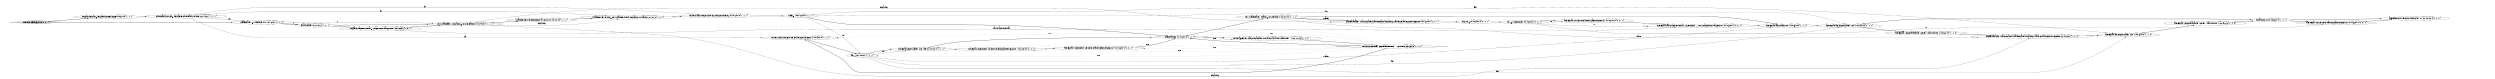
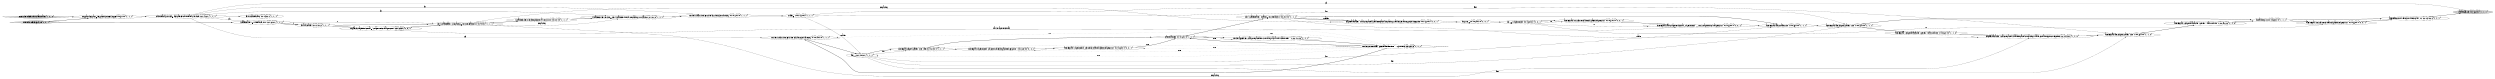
none -> (2473, 12)
none -> (262, 16)
none -> (36, 17)
(987, 25) -> none
(843, 36) -> (843, 36)
(1326, 57) -> (1326, 57)
